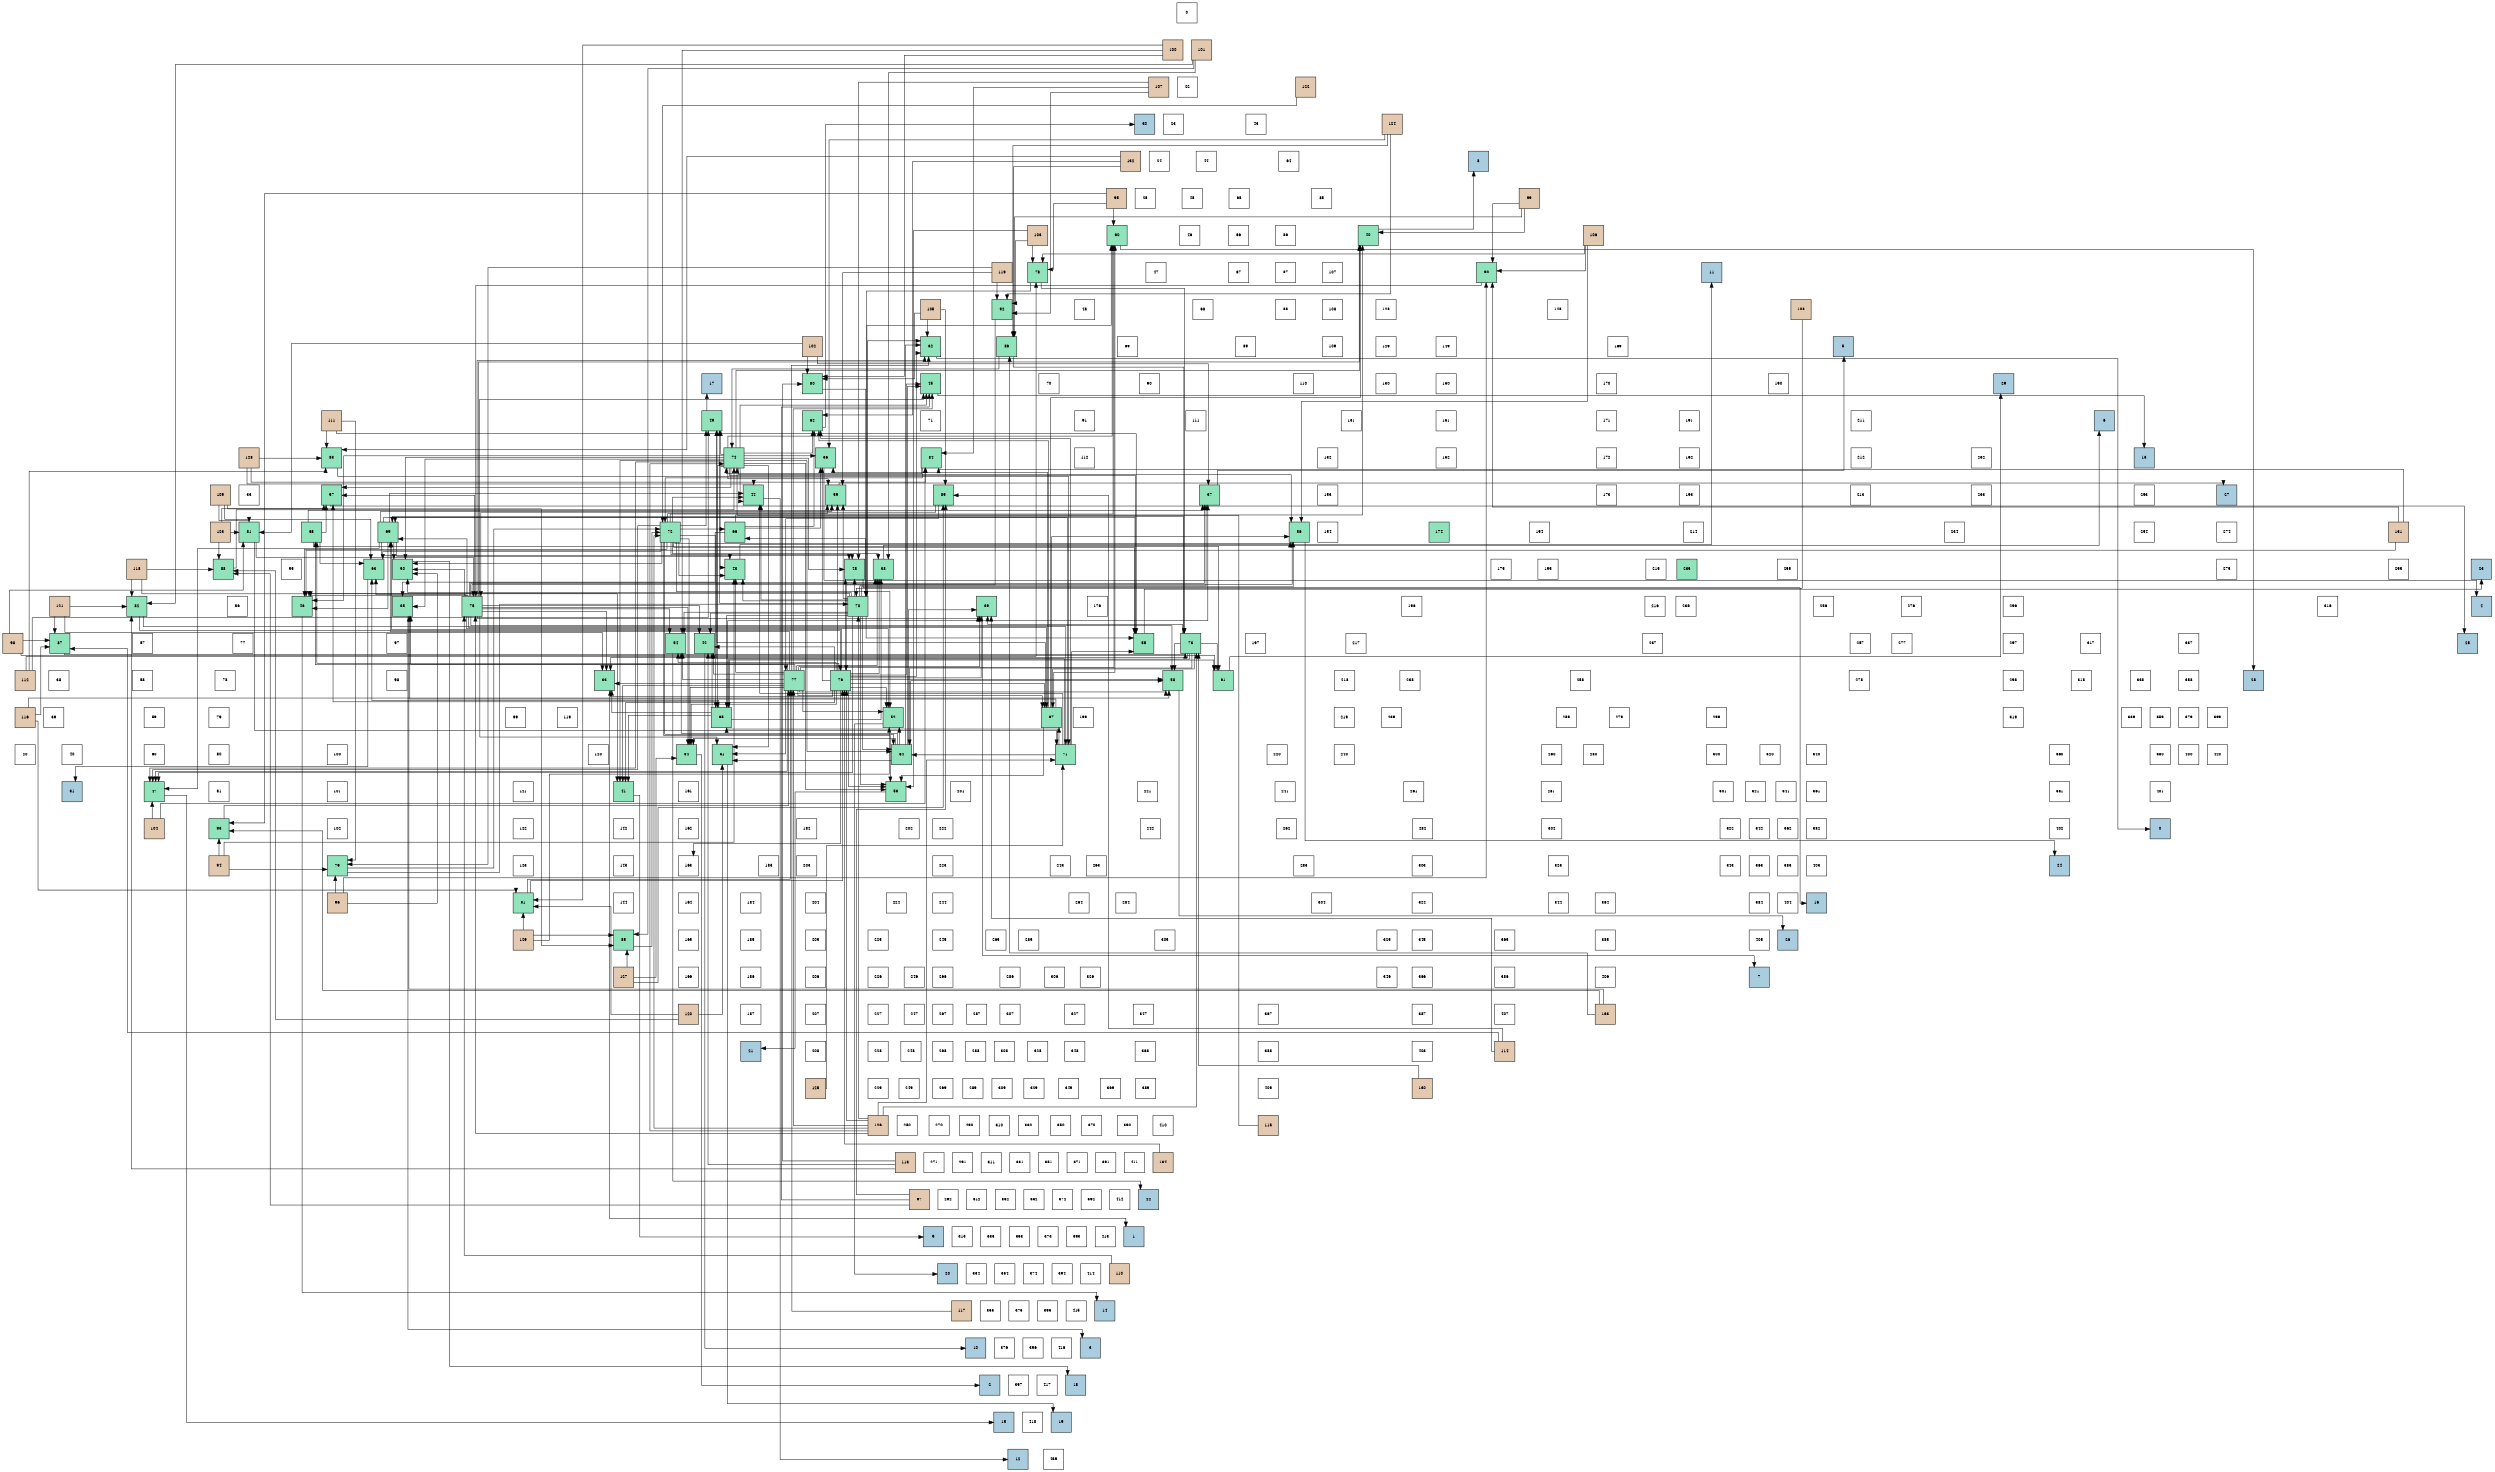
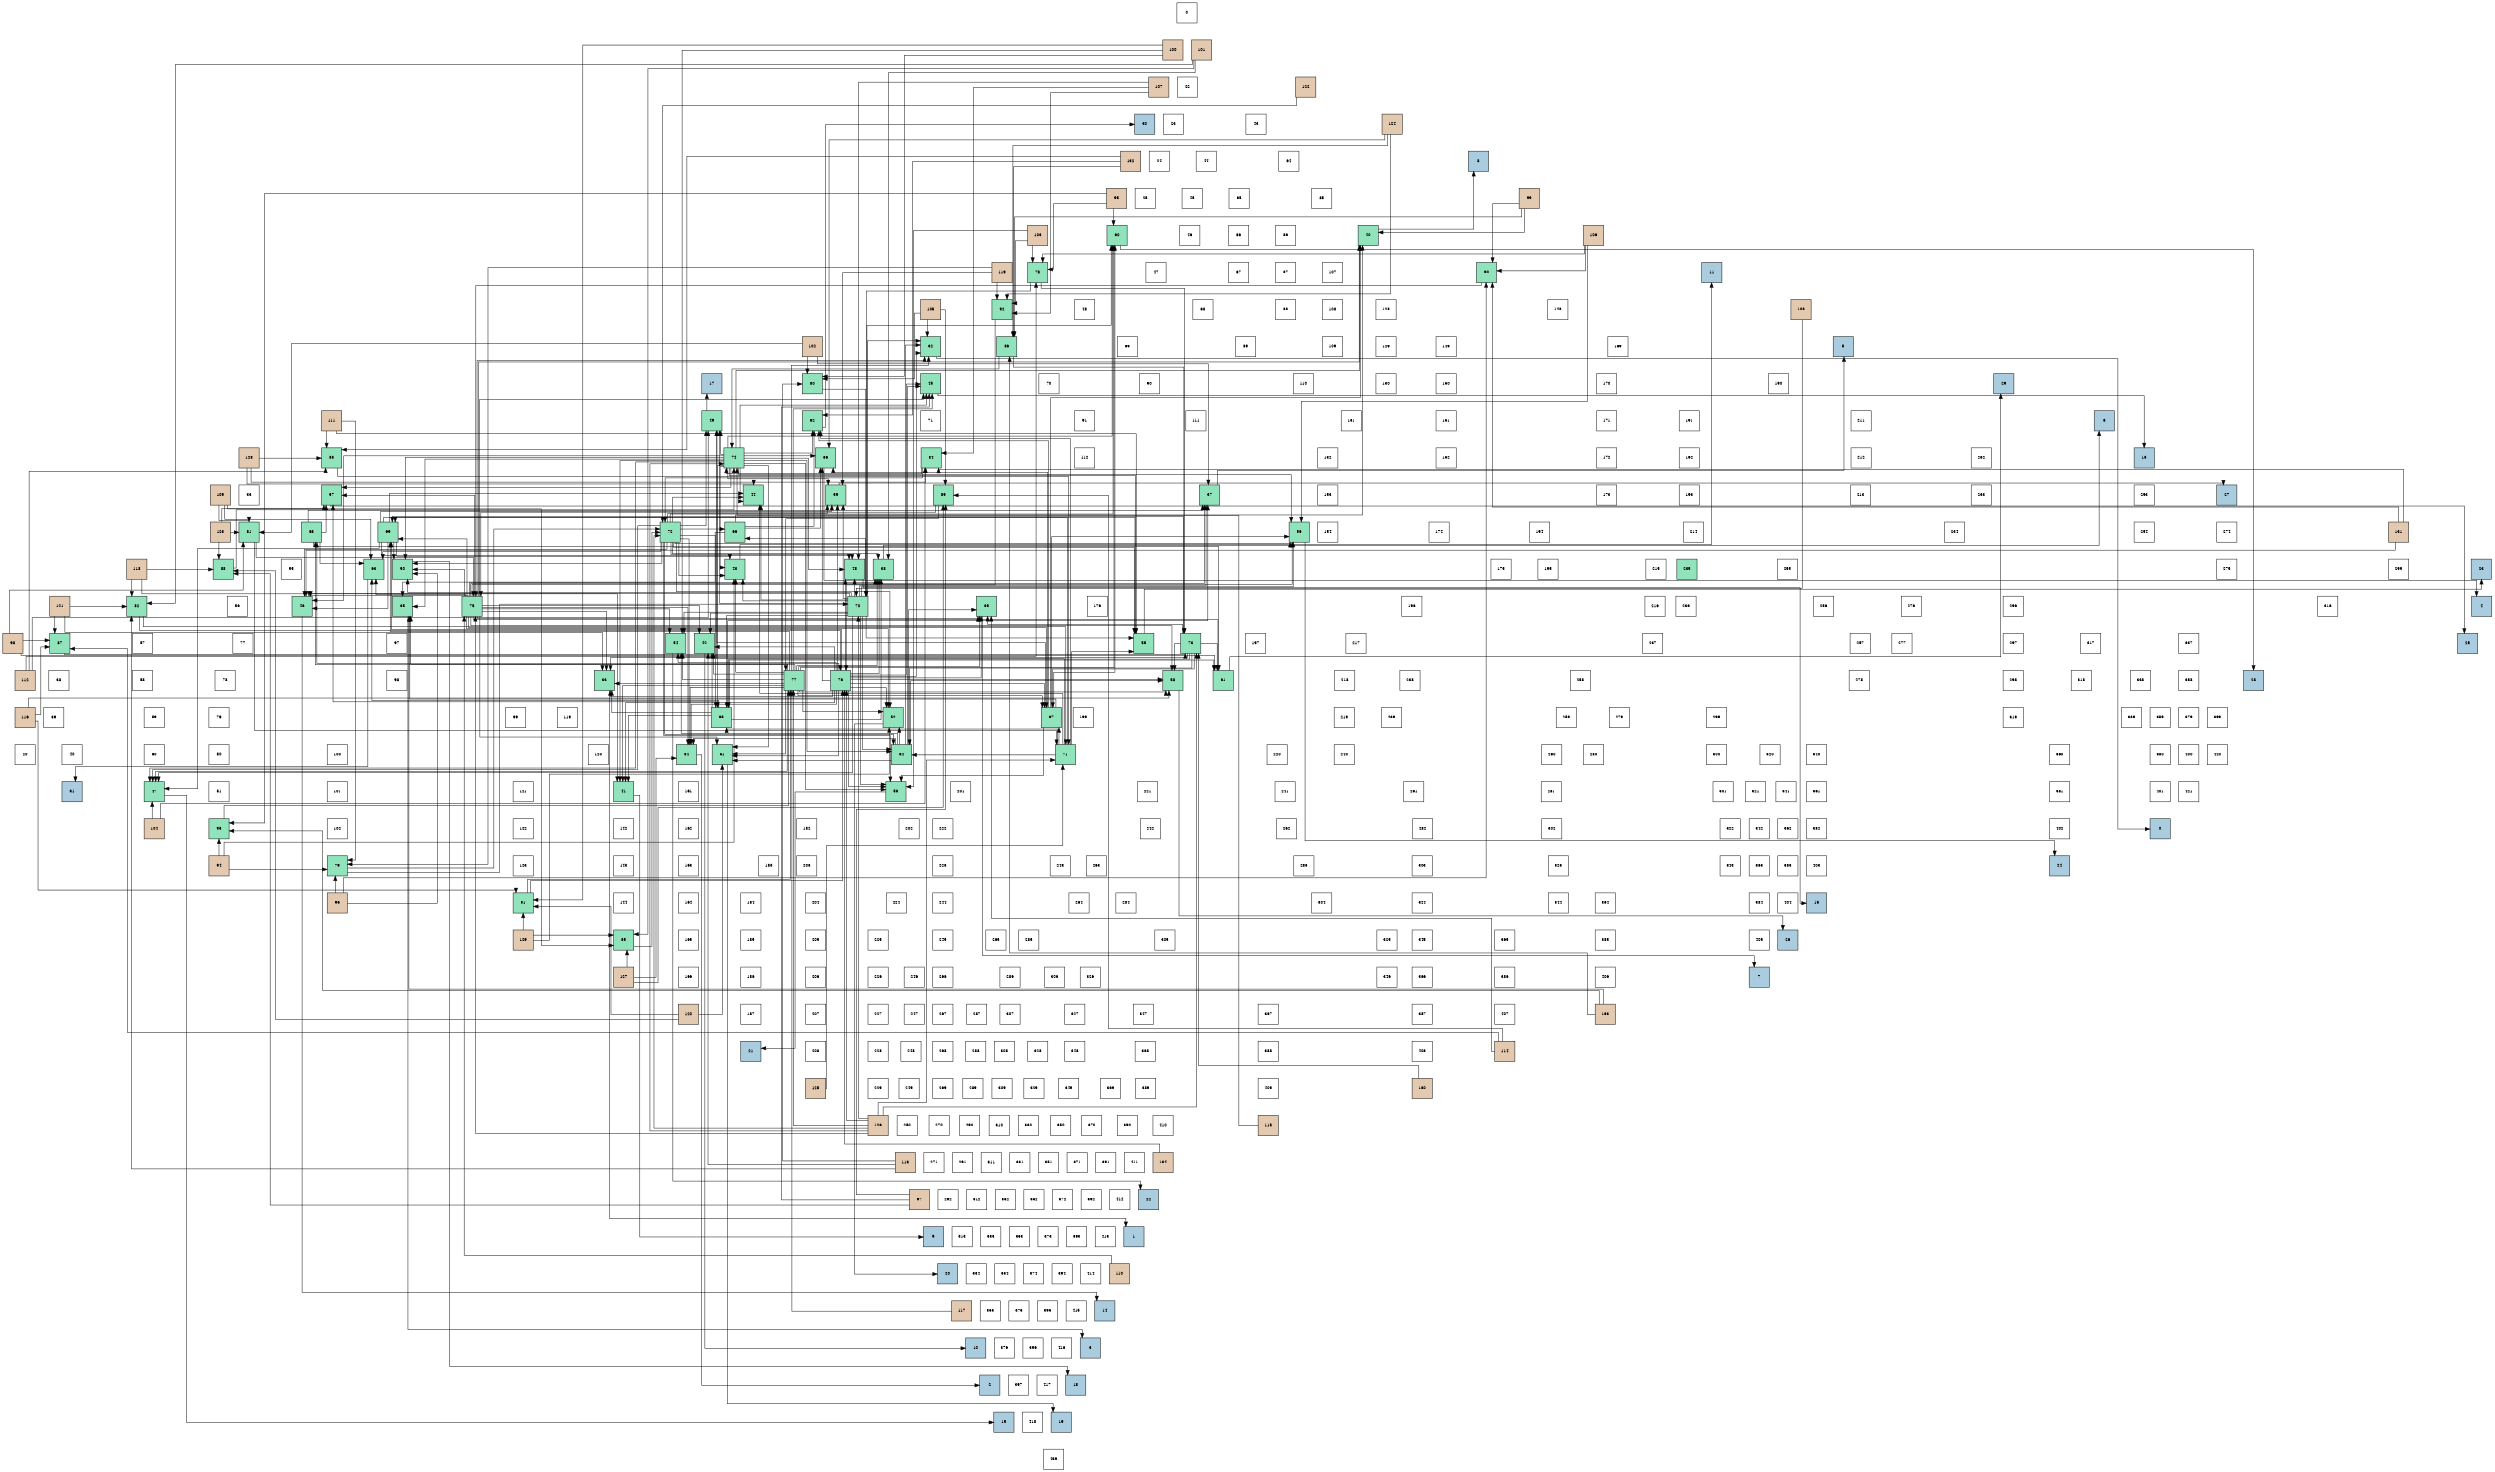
(1439, 532) -> (1439, 532)
none -> (867, 620)
none -> (2189, 792)
(824, 844) -> (839, 745)
(1018, 1459) -> none
